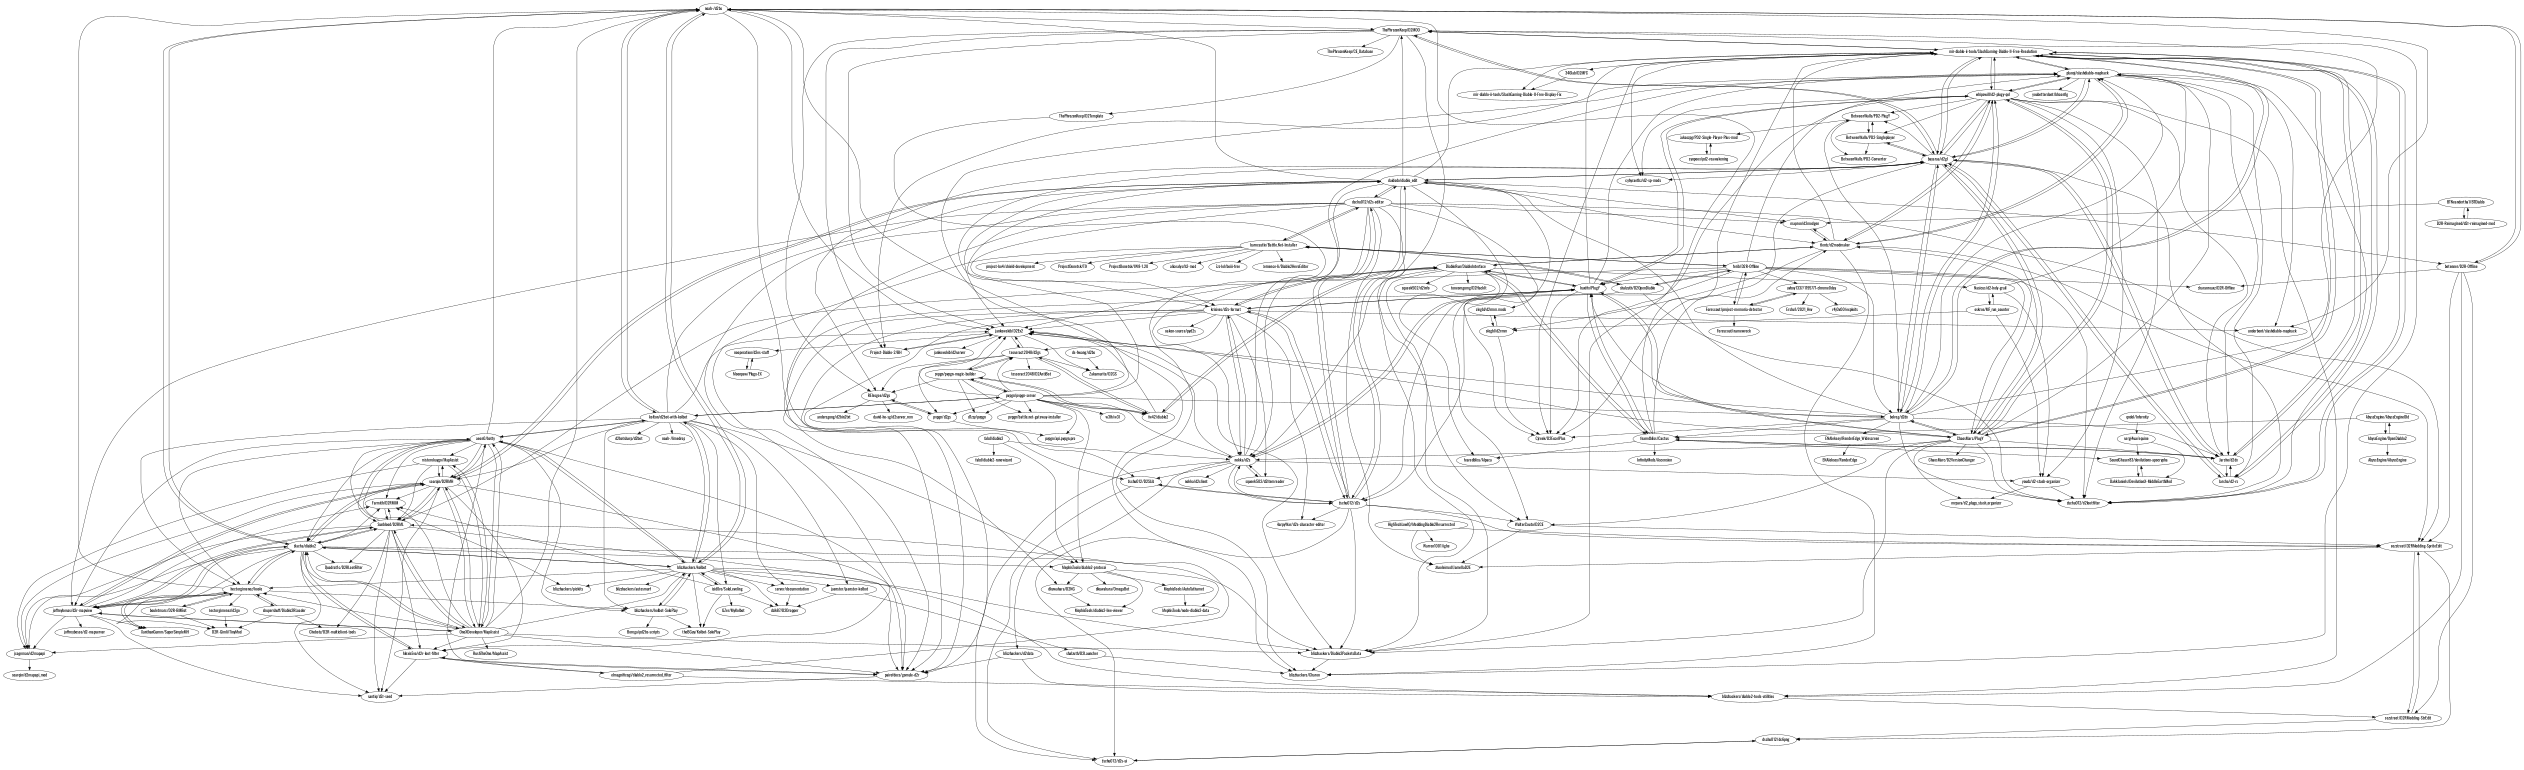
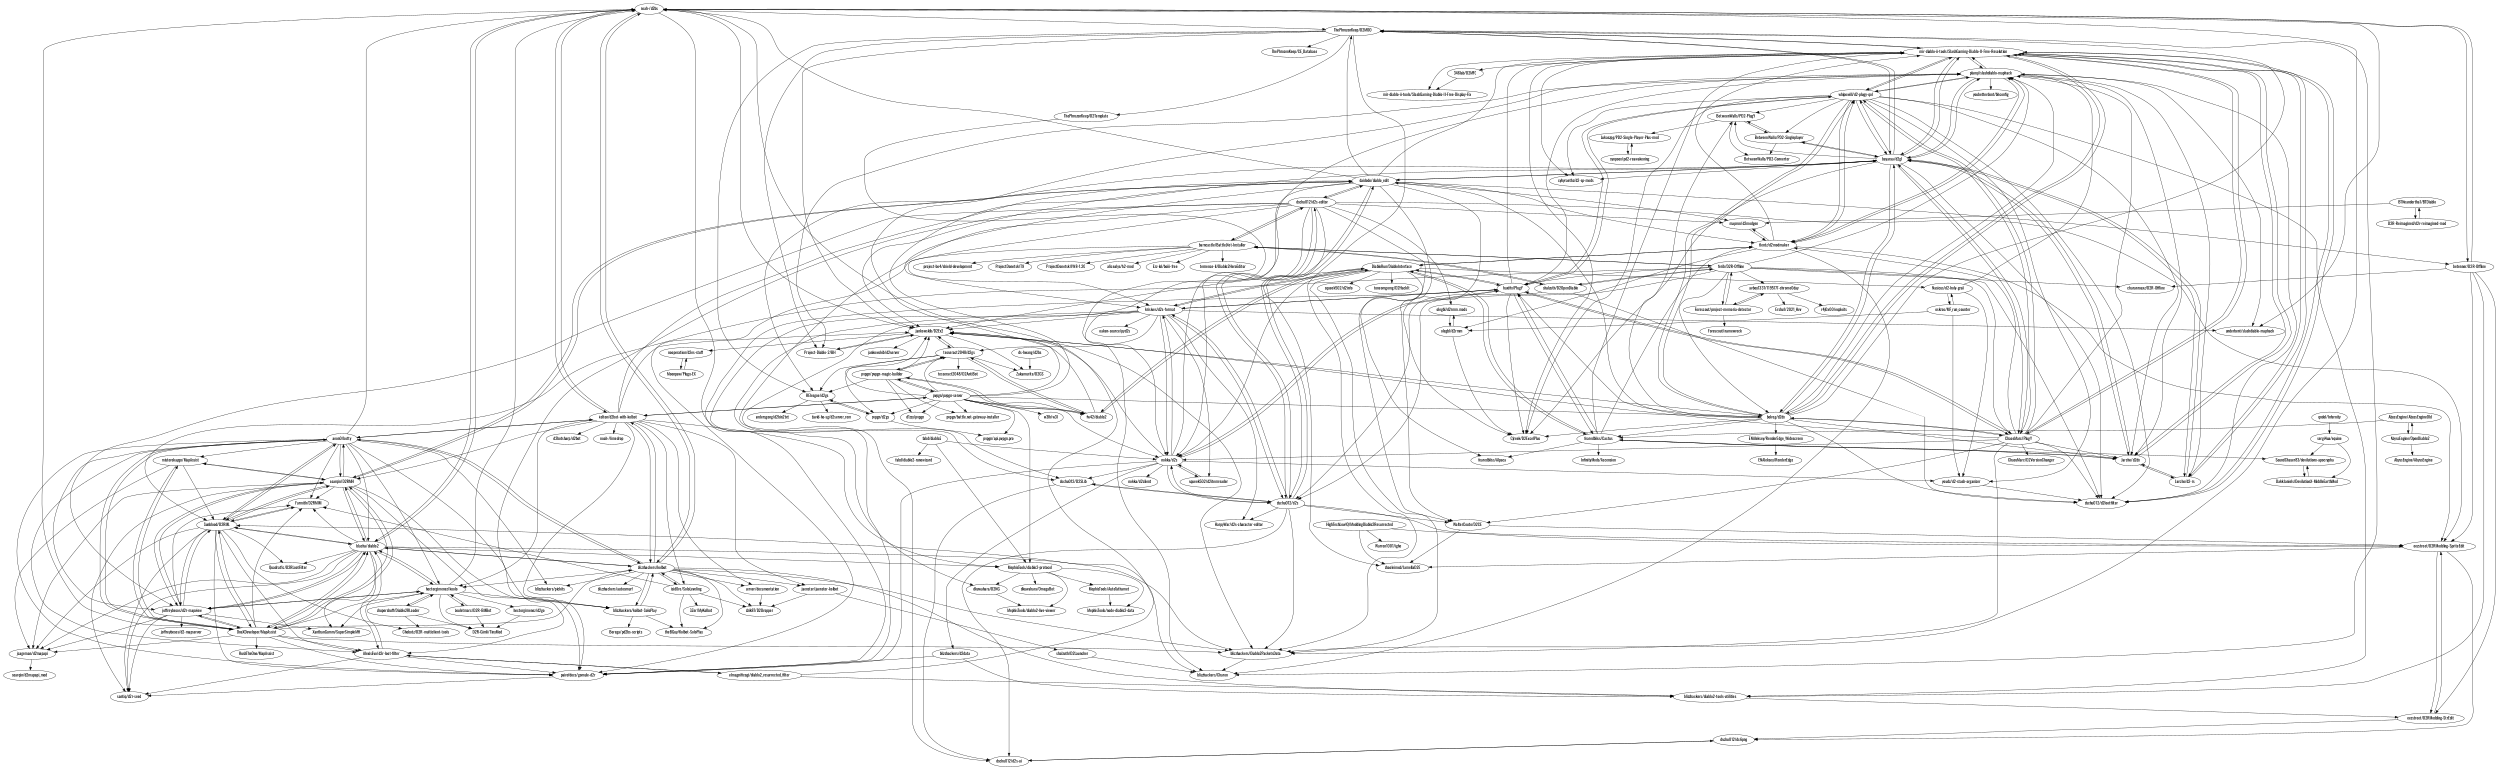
(1977, 503) -> none
